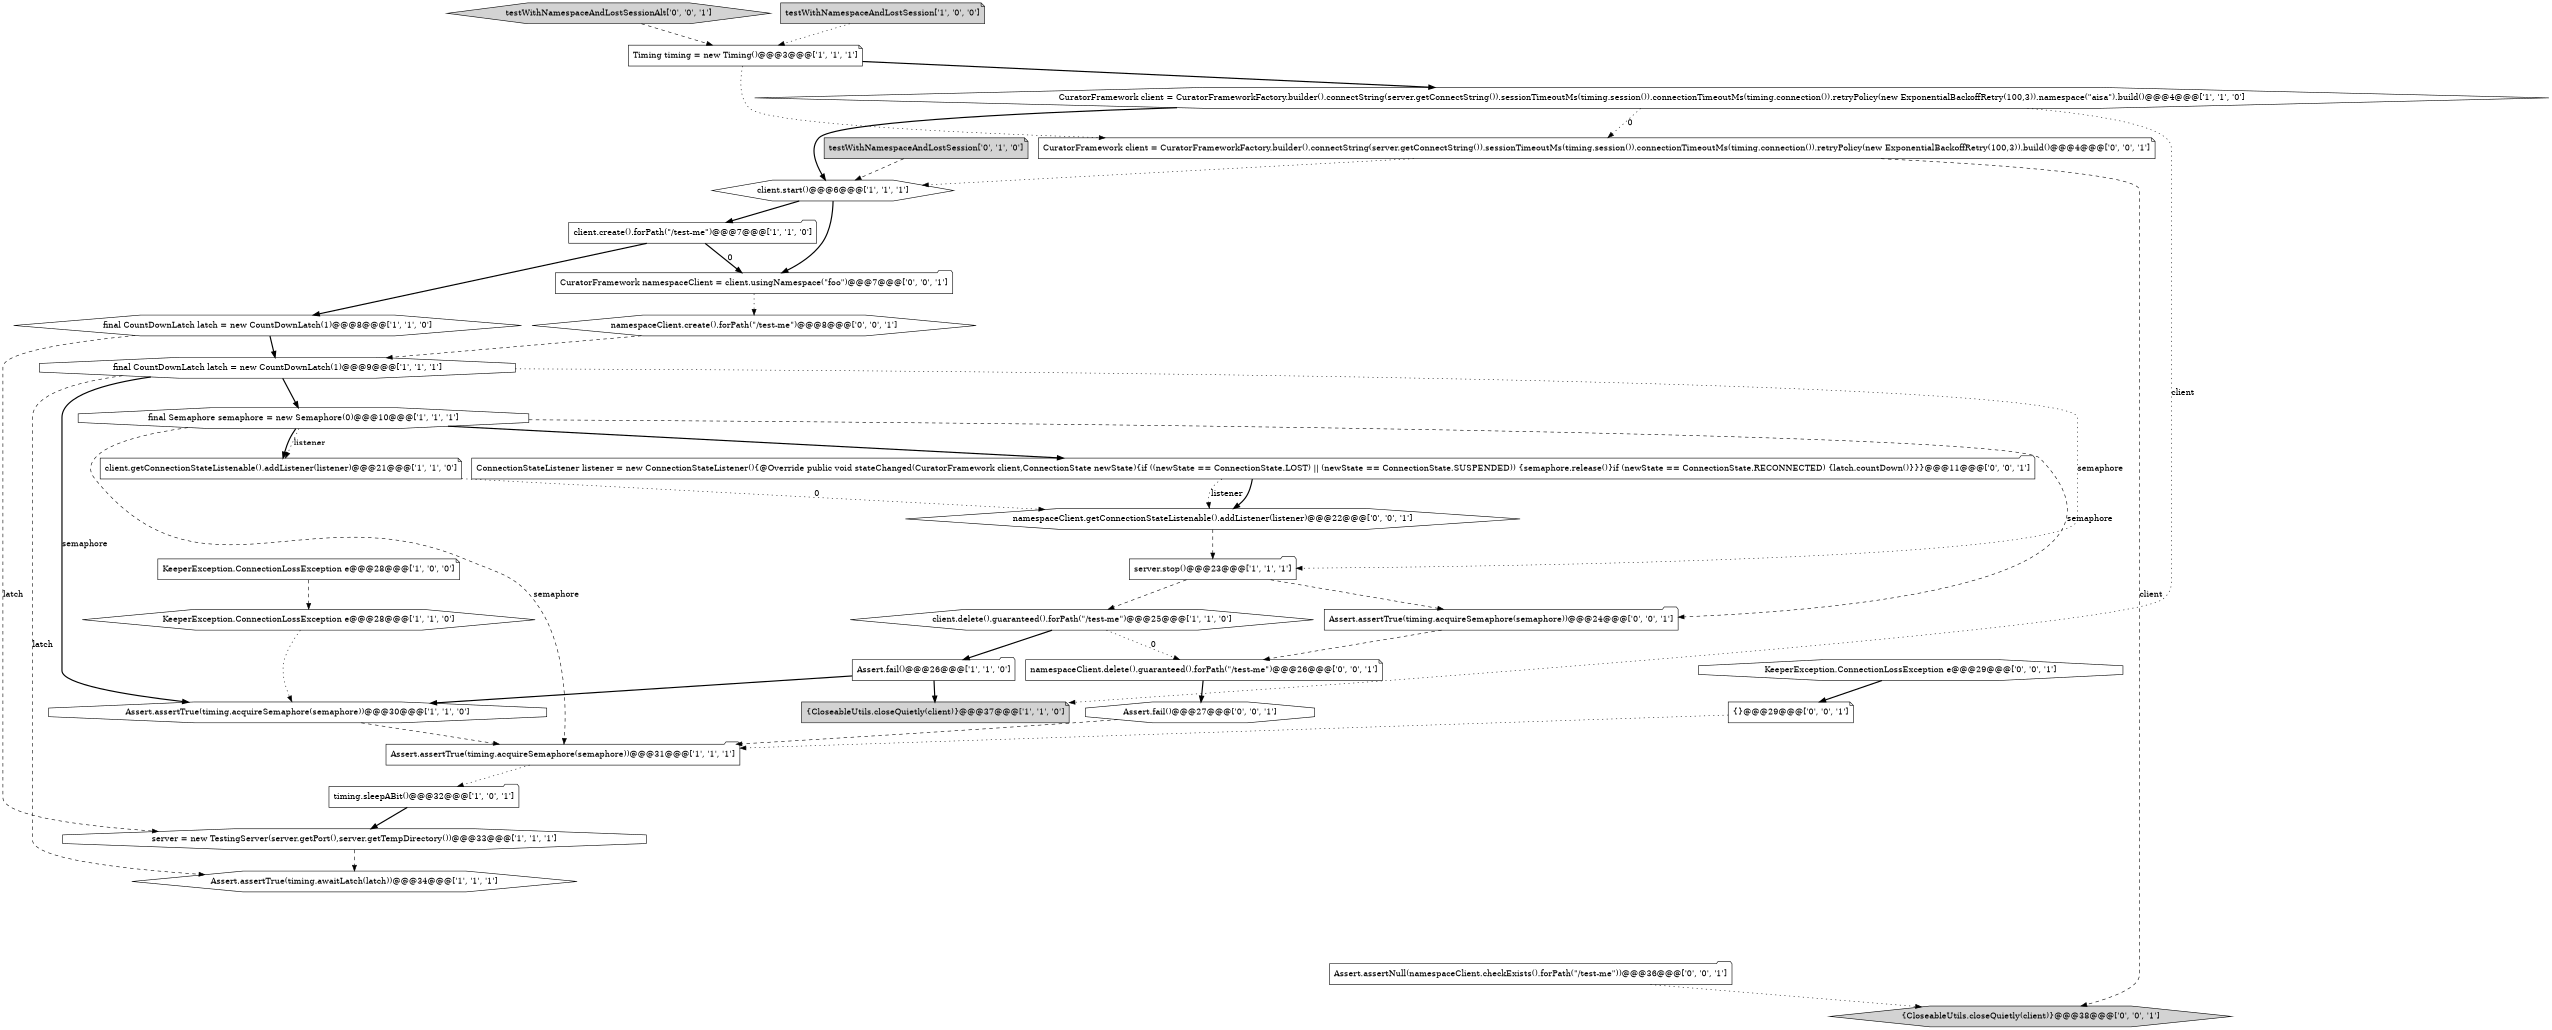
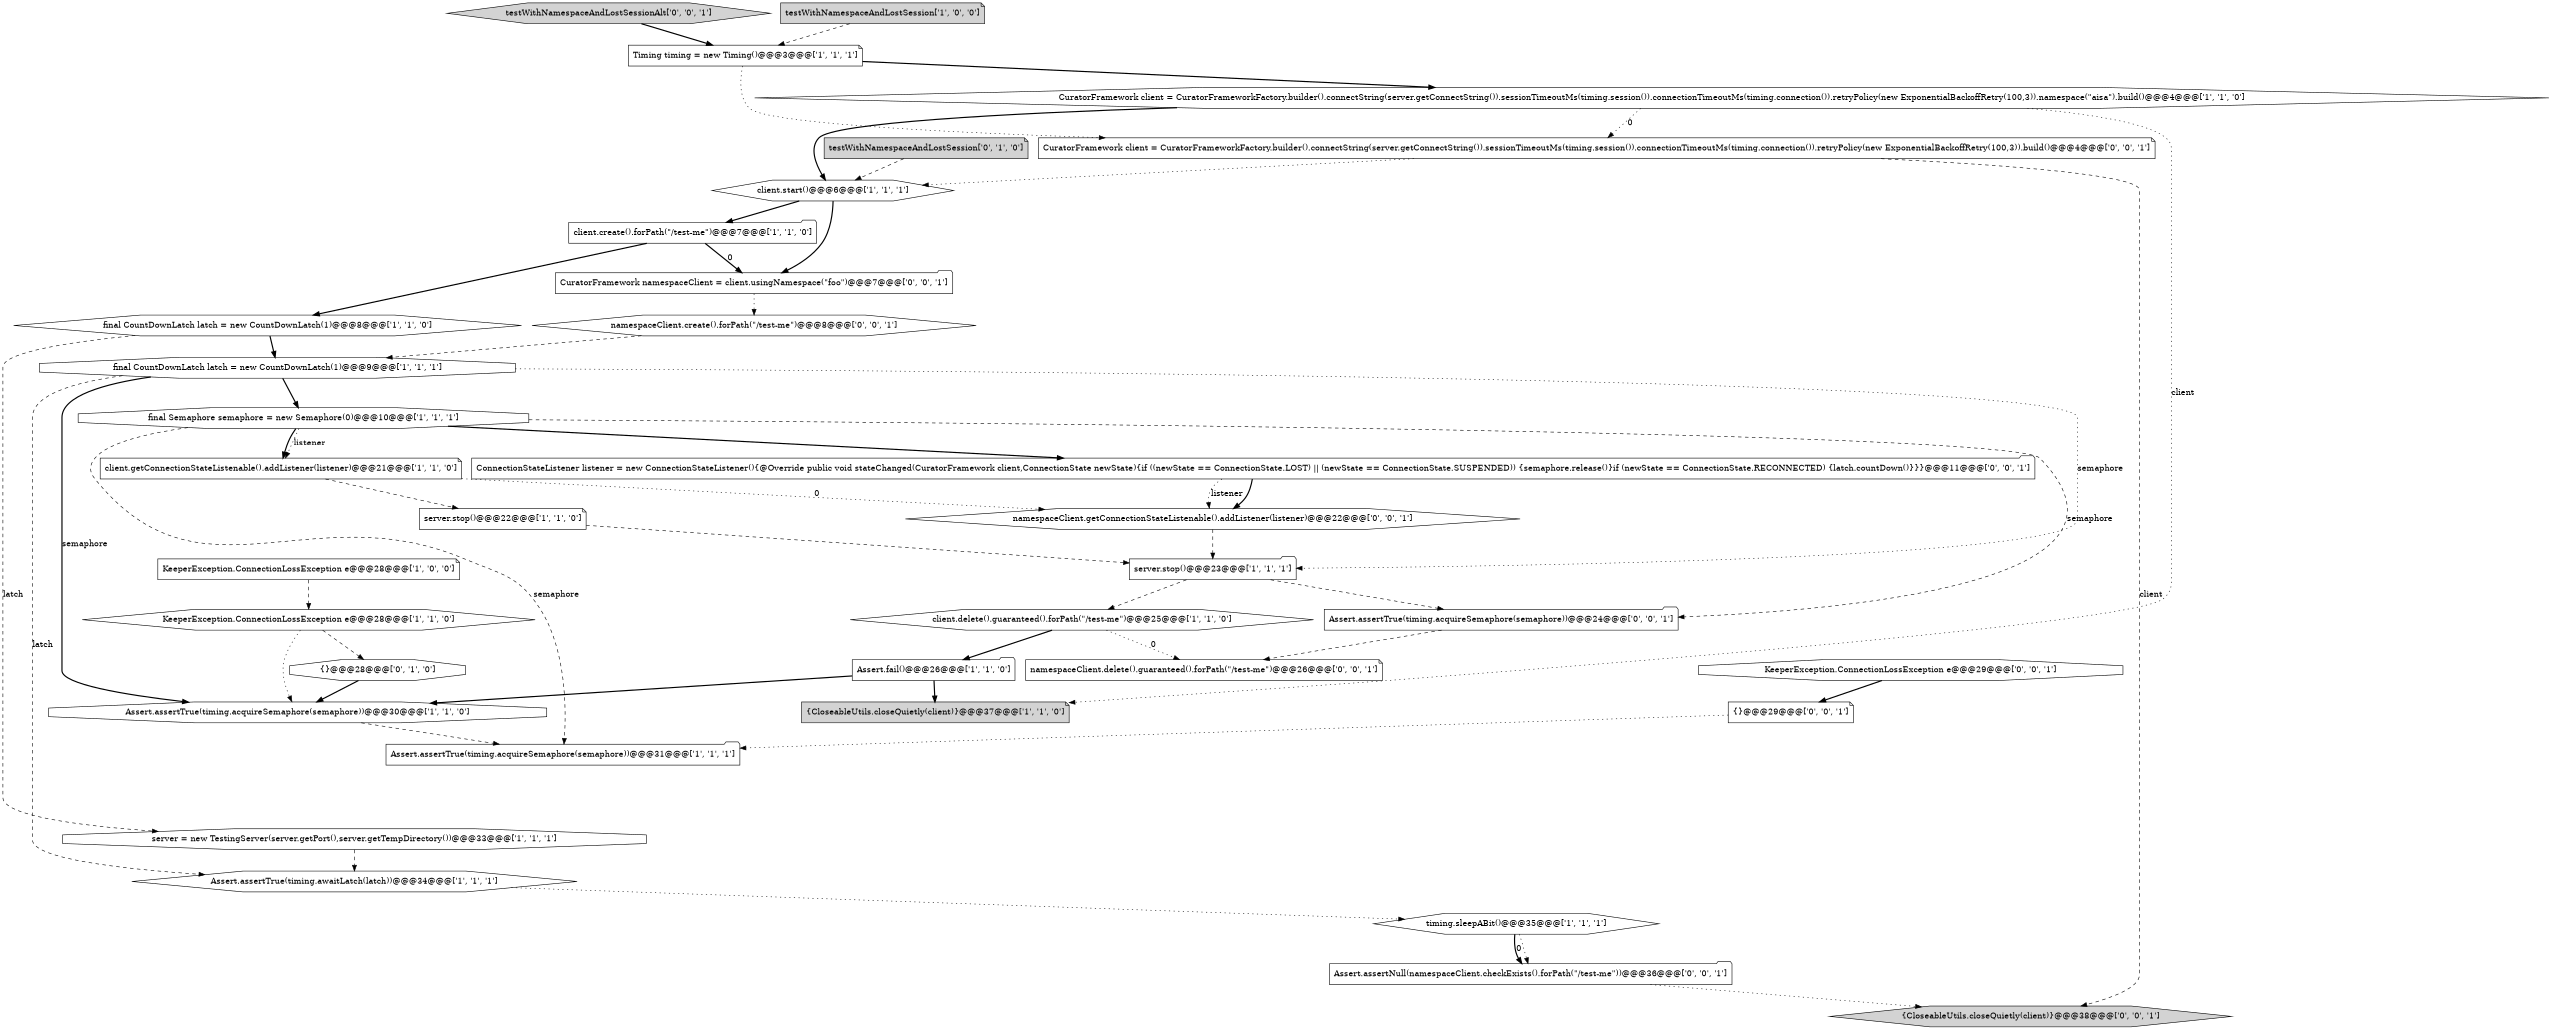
(674, 34) -> (674, 34)
(817, 34) -> (817, 34)
none -> (503, 519)
none -> (378, 670)
(1200, 712) -> none
(424, 797) -> none
none -> (1516, 924)
